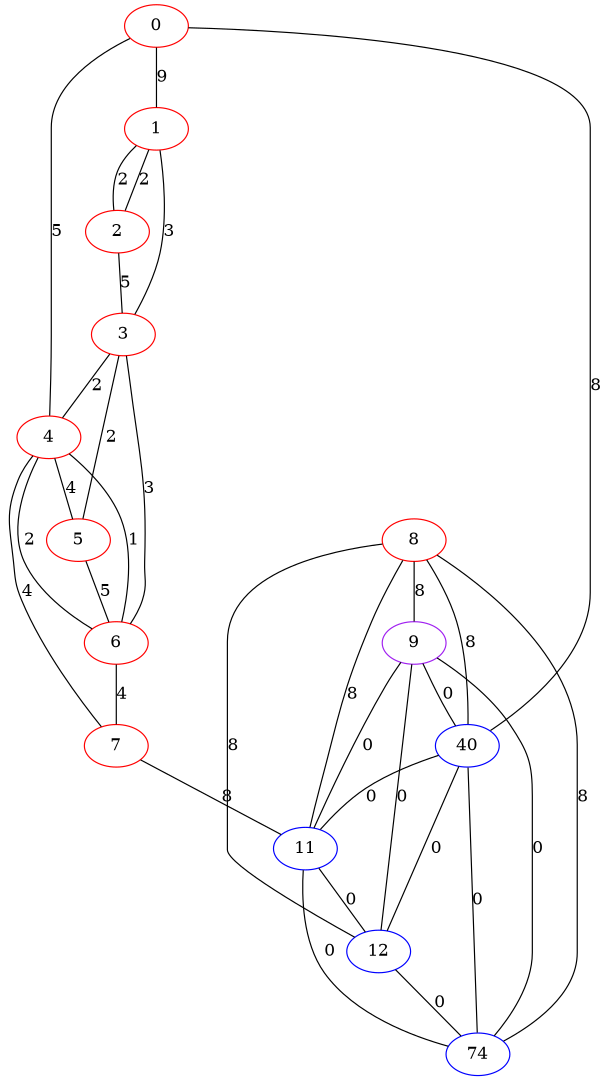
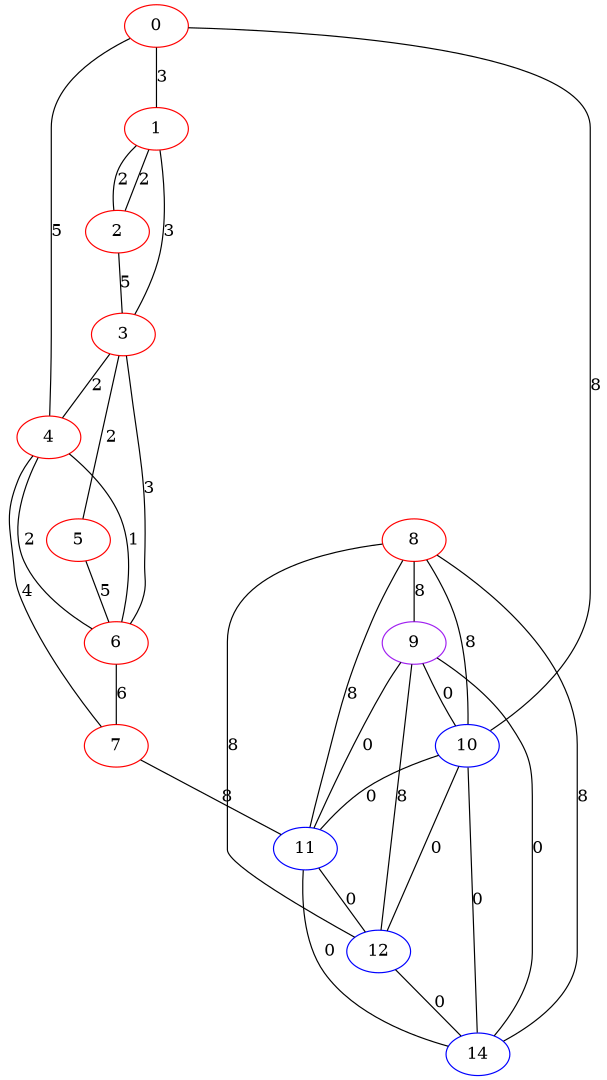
(162, 77) -> (162, 77)
(64, 489) -> none
(122, 694) -> (122, 694)
(467, 746) -> (467, 746)
(402, 797) -> (402, 797)
(478, 1054) -> (478, 1054)
